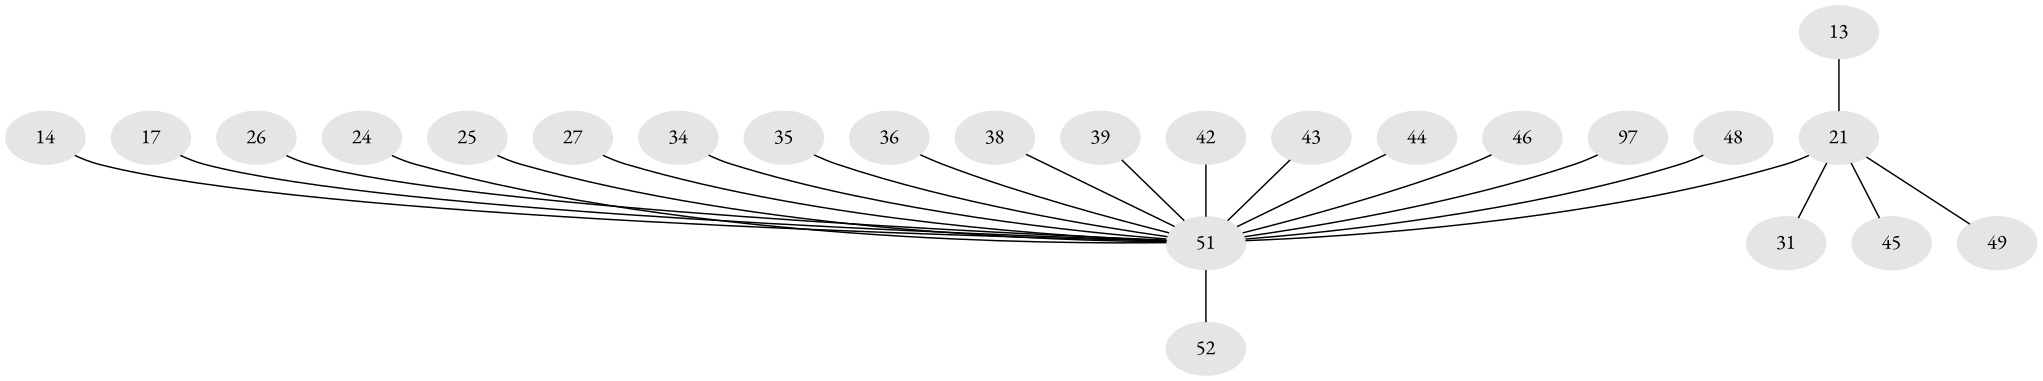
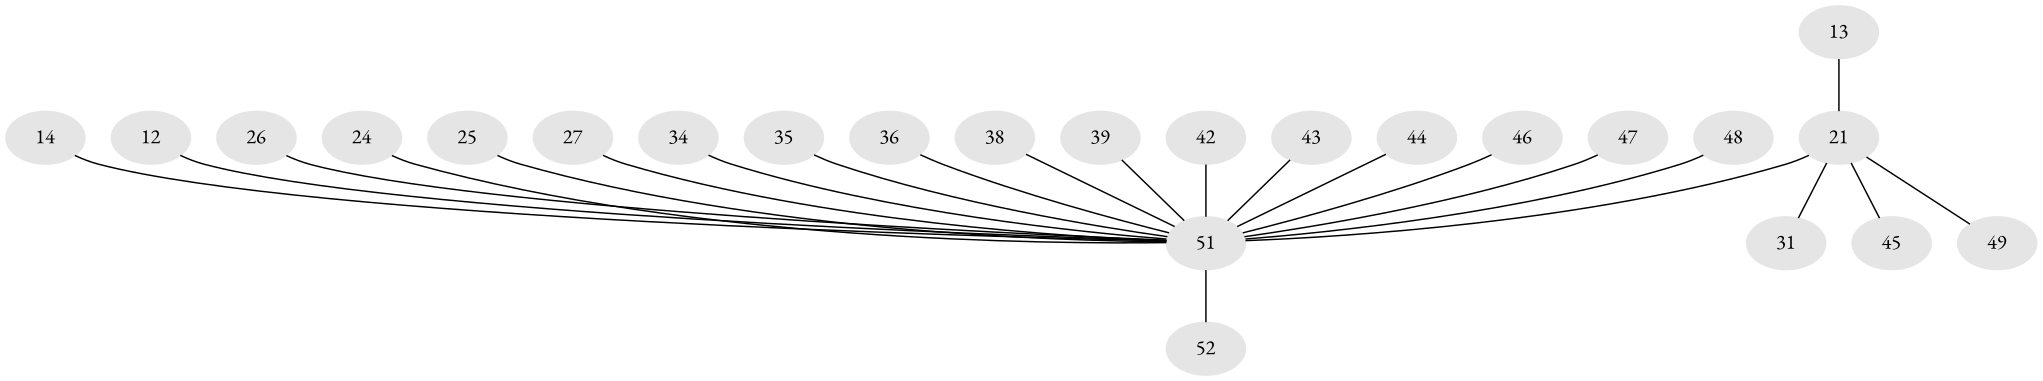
(151, 138) -> (151, 138)
(1628, 138) -> (1628, 138)
